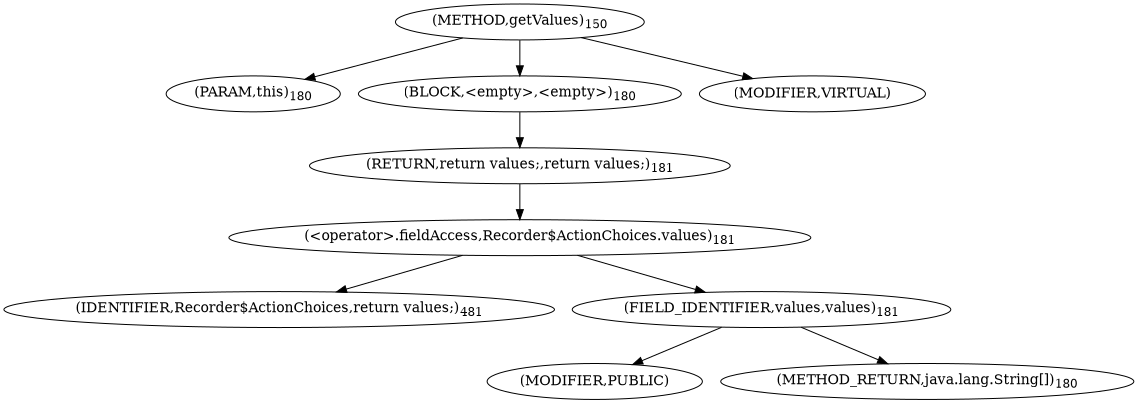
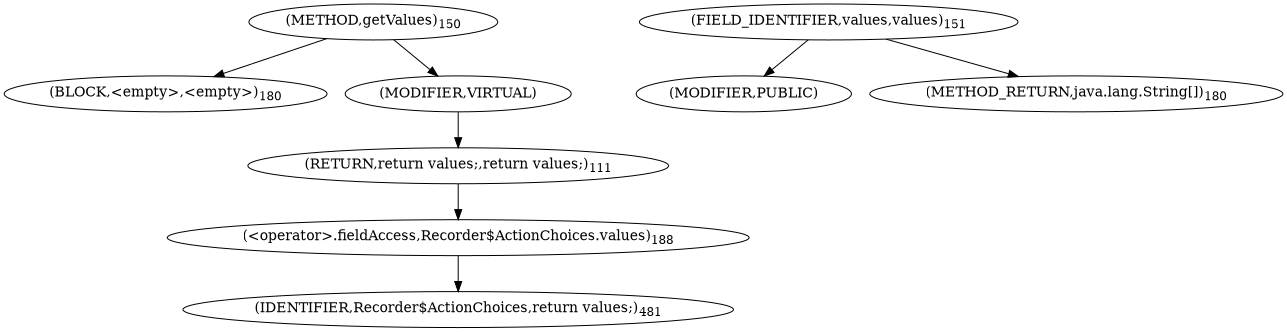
(253, 94) -> none
(520, 125) -> (458, 125)
(662, 164) -> (601, 164)
(724, 236) -> (662, 236)
(636, 272) -> none
(888, 308) -> (955, 20)
